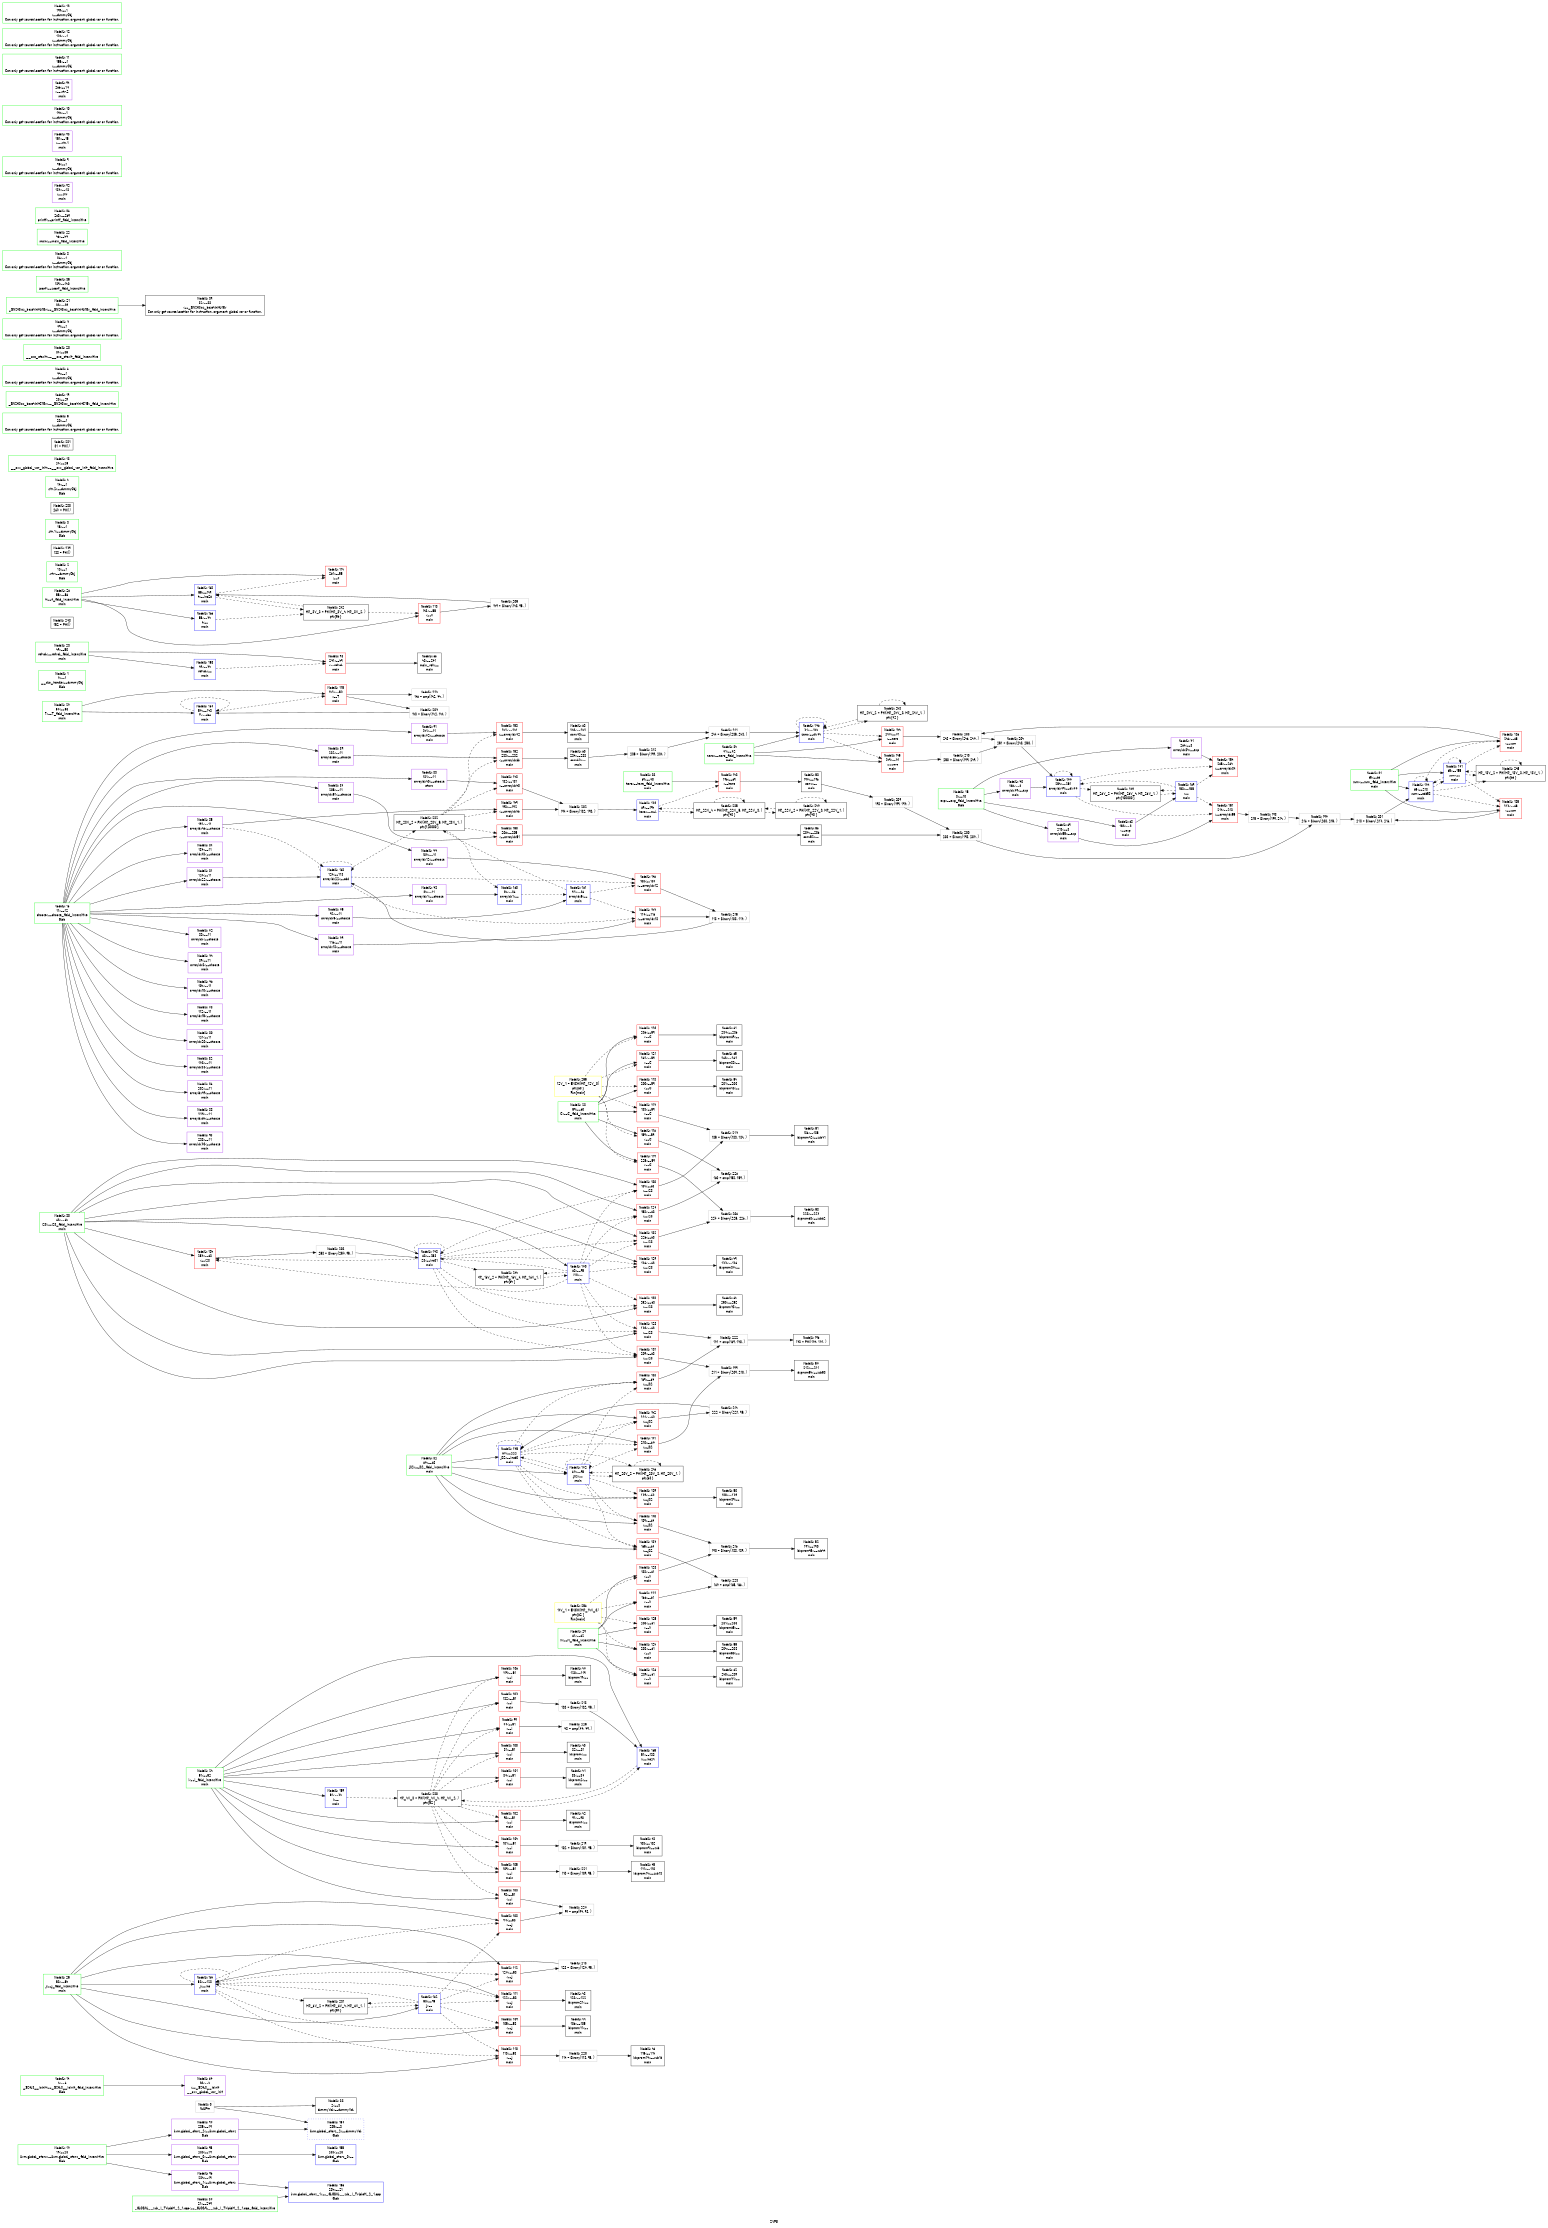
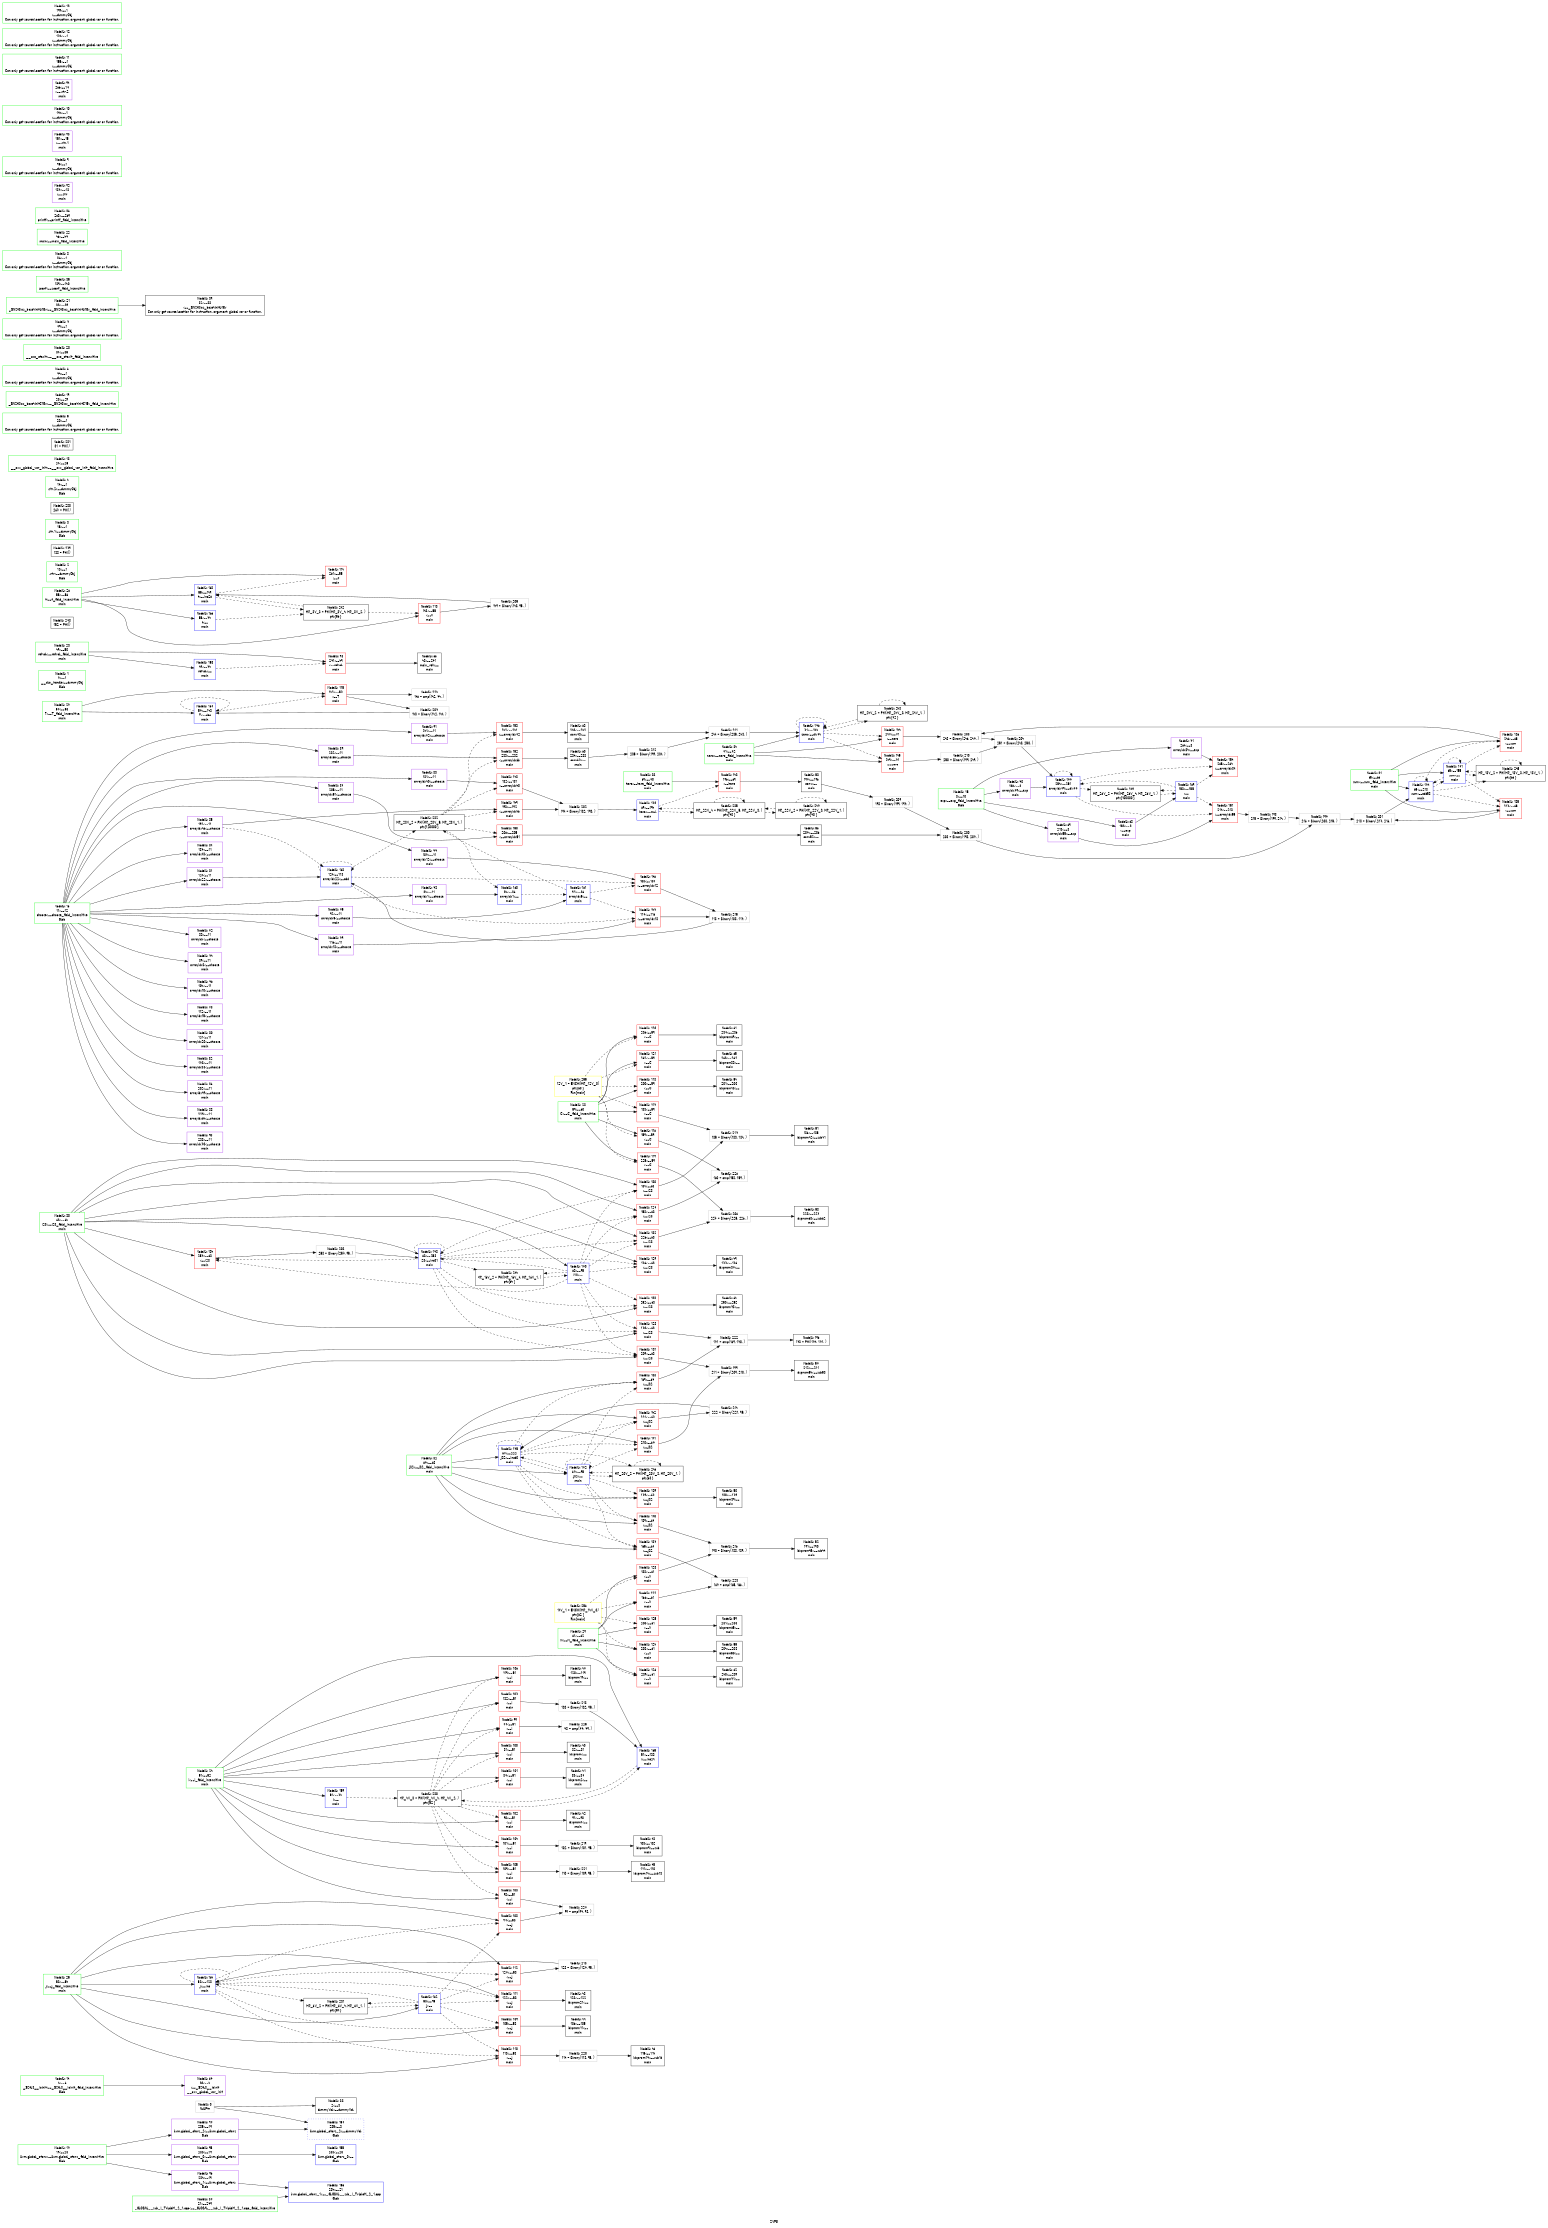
(429, 786) -> (429, 786)
